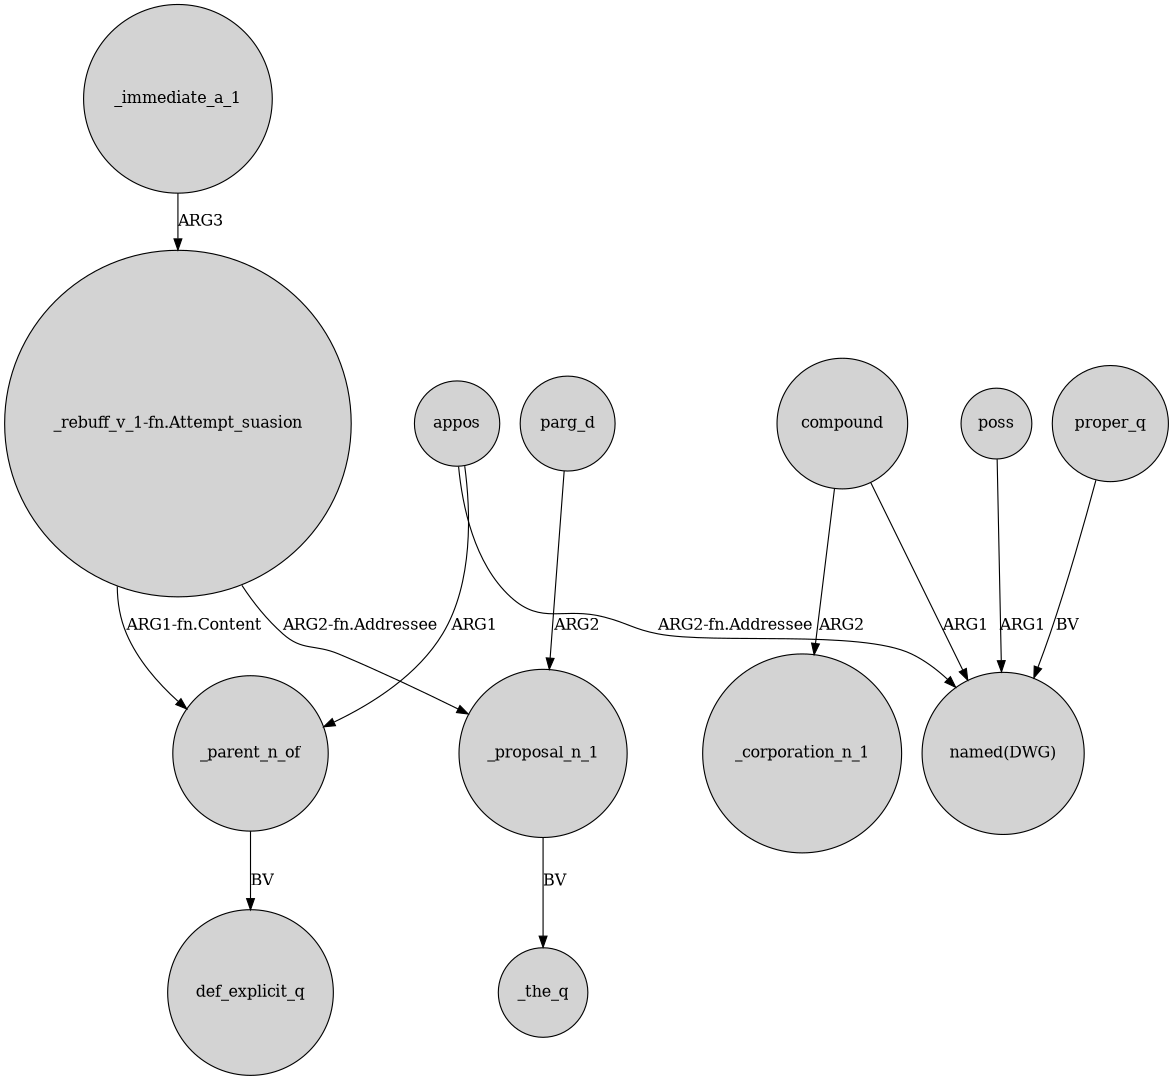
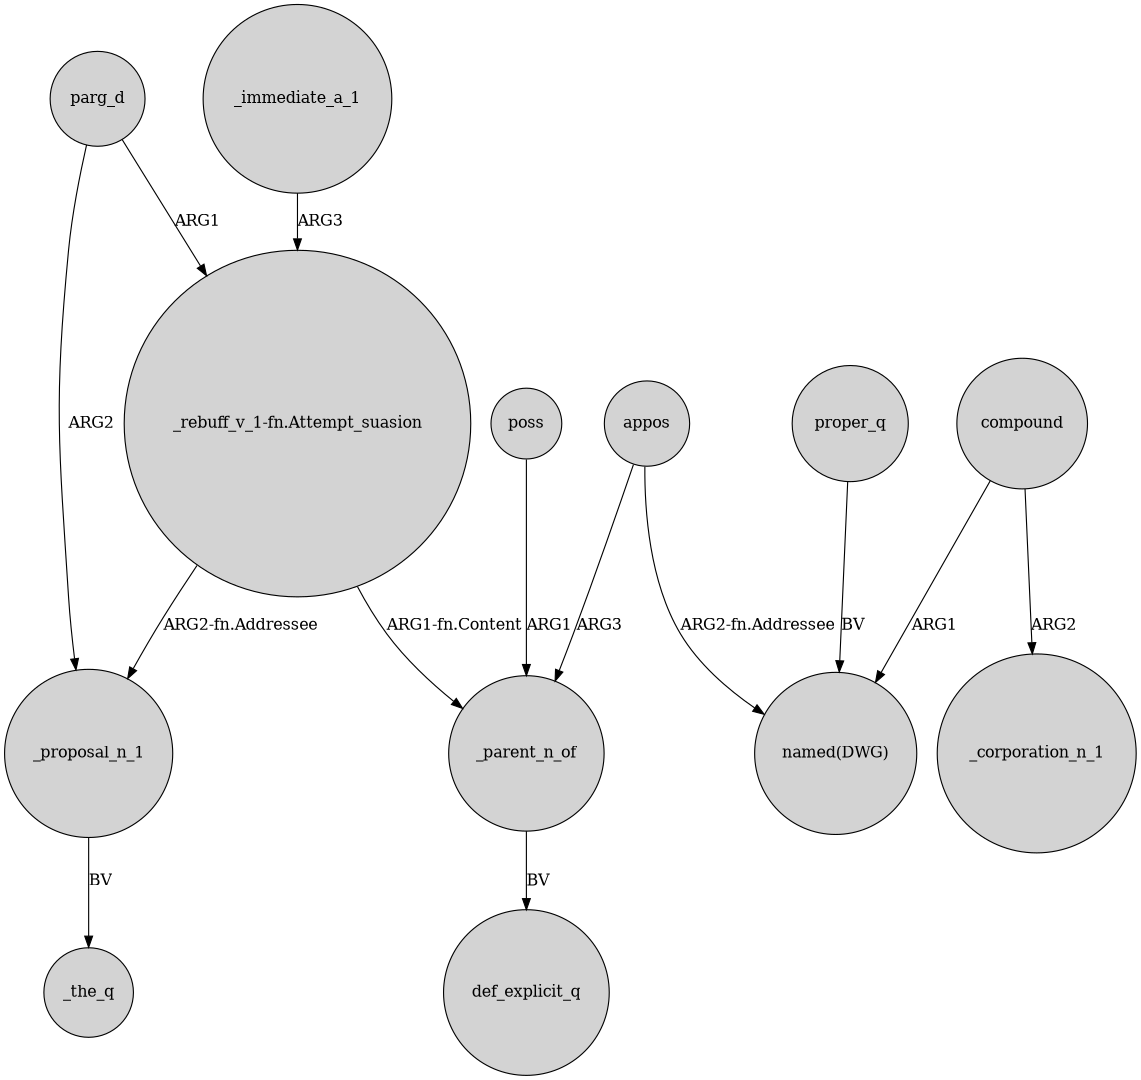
none -> (161, 203)
(999, 560) -> (526, 562)
(474, 626) -> (600, 626)
